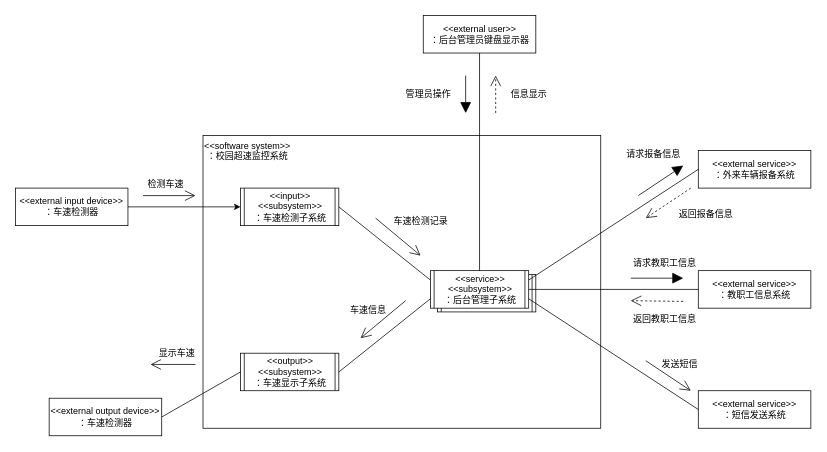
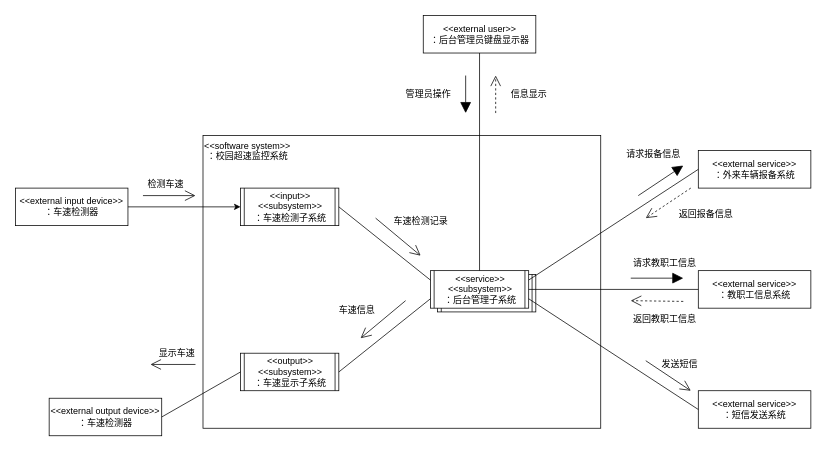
(368, 310) -> (357, 310)
